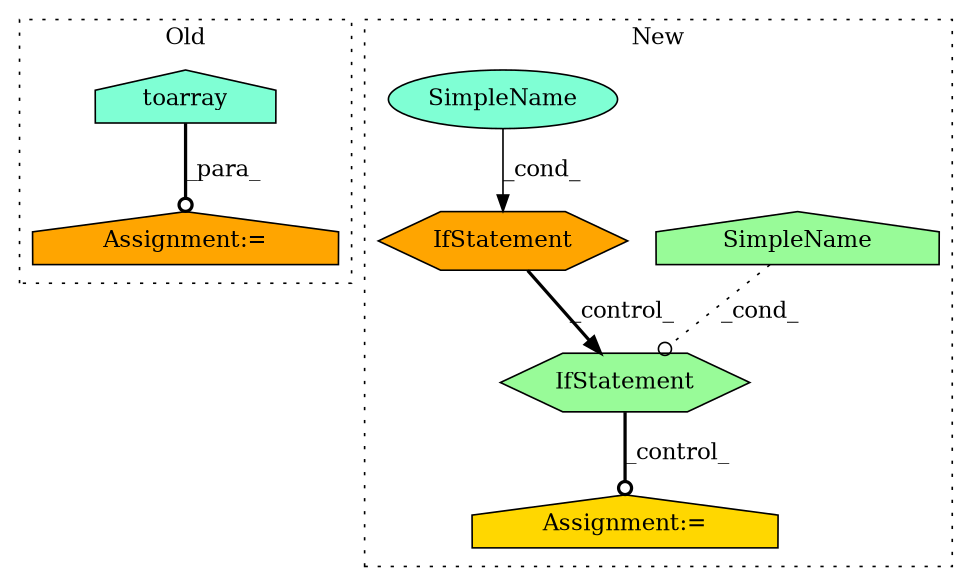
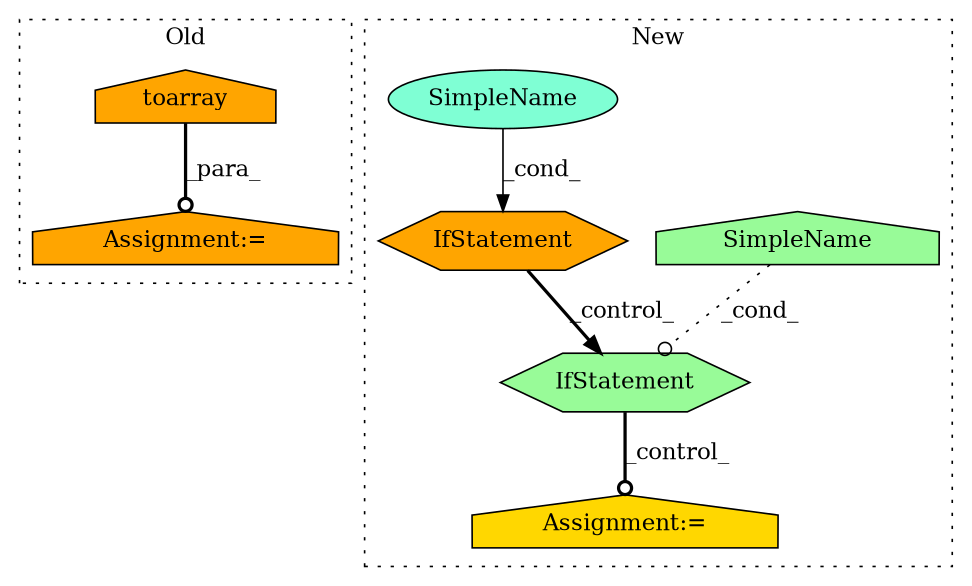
(186, 99) -> (186, 99)
